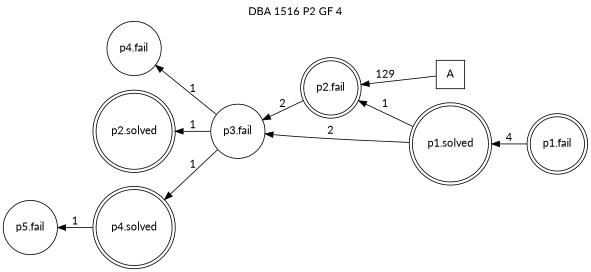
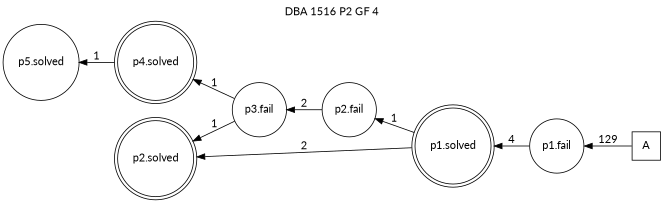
(134, 48) -> none
(403, 80) -> (612, 146)
(331, 88) -> (349, 110)
(341, 139) -> (308, 152)
(557, 144) -> (557, 146)
(30, 228) -> (41, 62)
